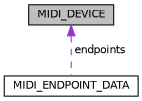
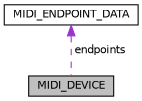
(71, 56) -> (71, 56)
